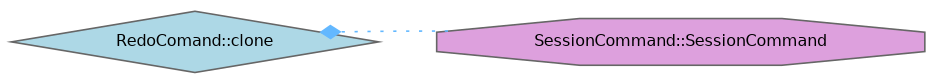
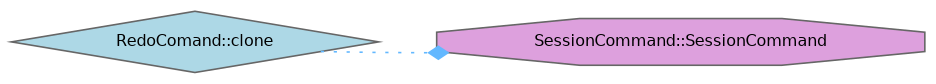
(394, 31) -> (375, 52)
